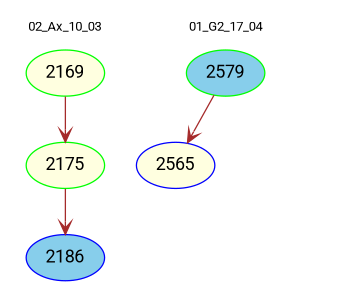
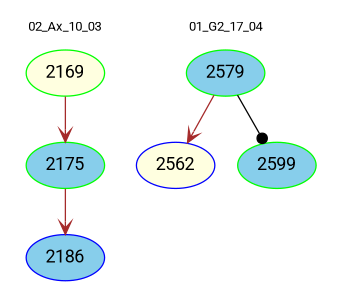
(65, 165) -> (65, 165)
(176, 165) -> (176, 165)
none -> (277, 165)
